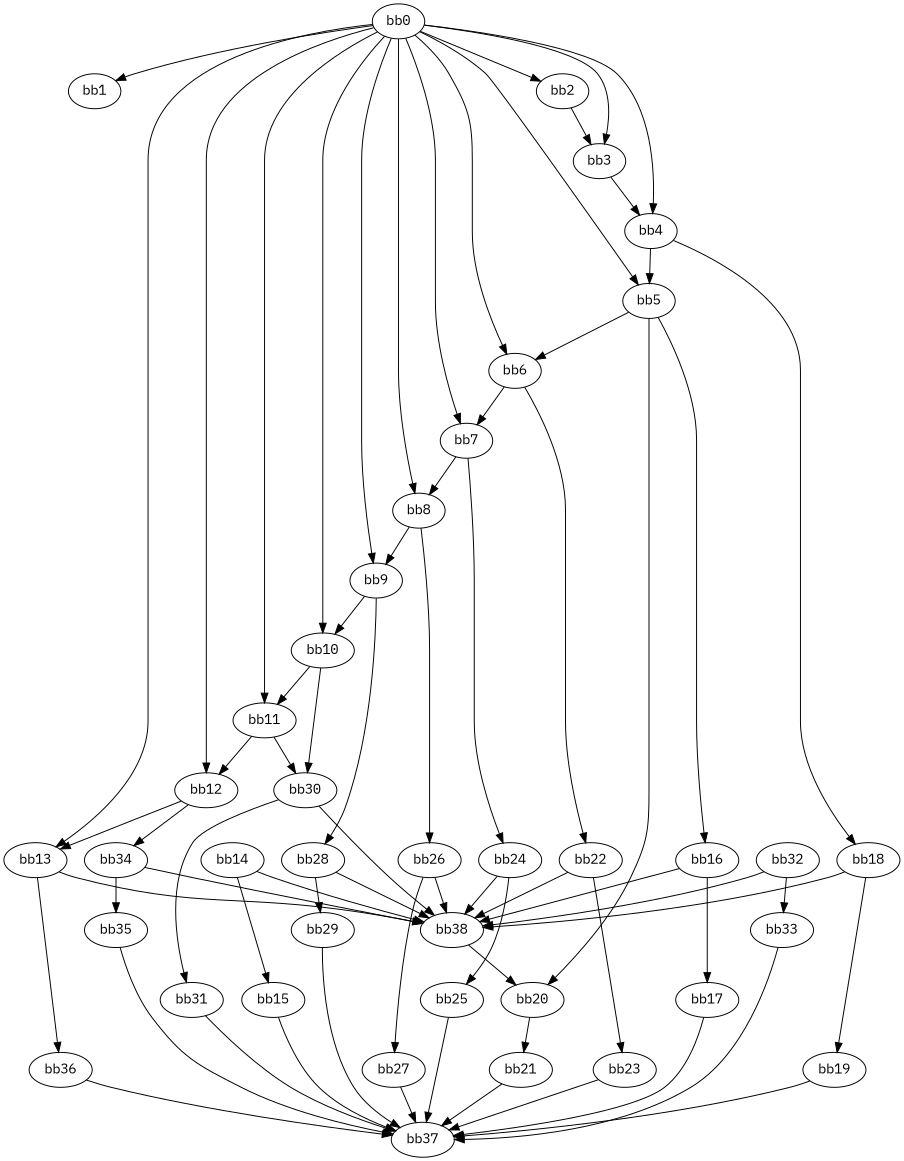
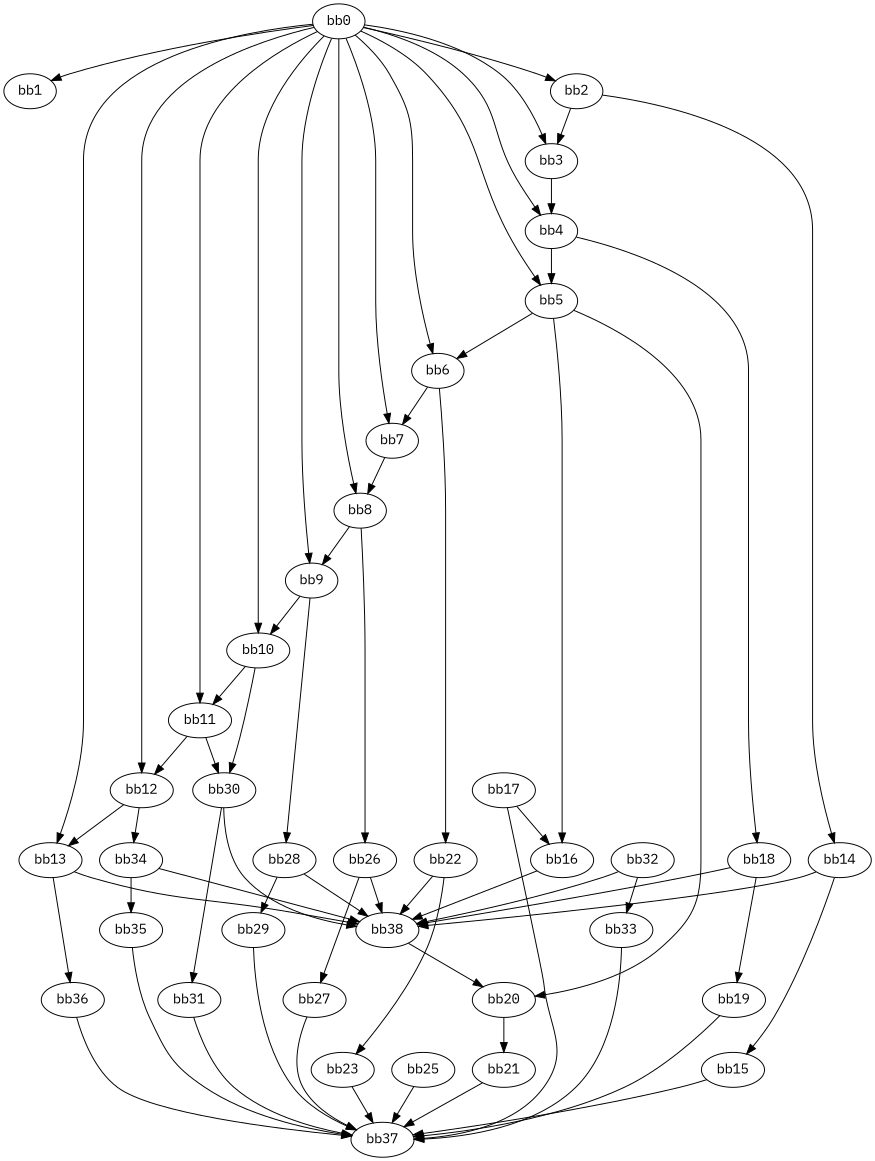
none -> (813, 397)
(510, 860) -> none
(707, 925) -> (530, 821)
